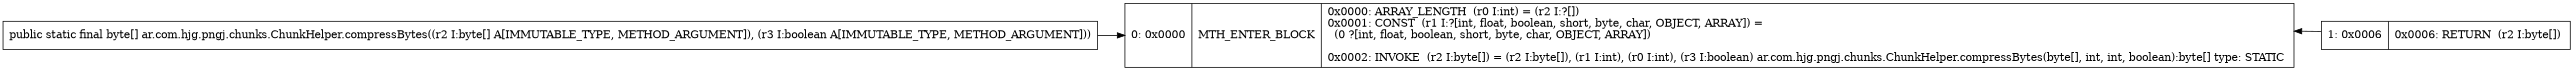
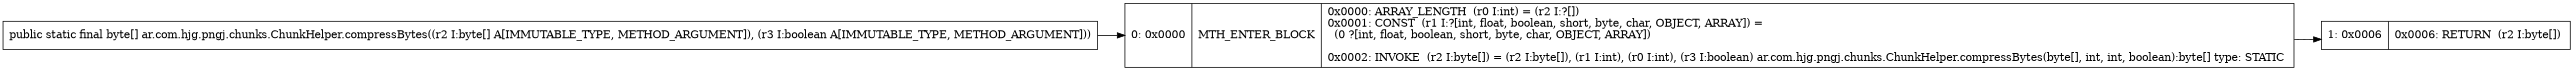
(2312, 31) -> (2304, 40)
